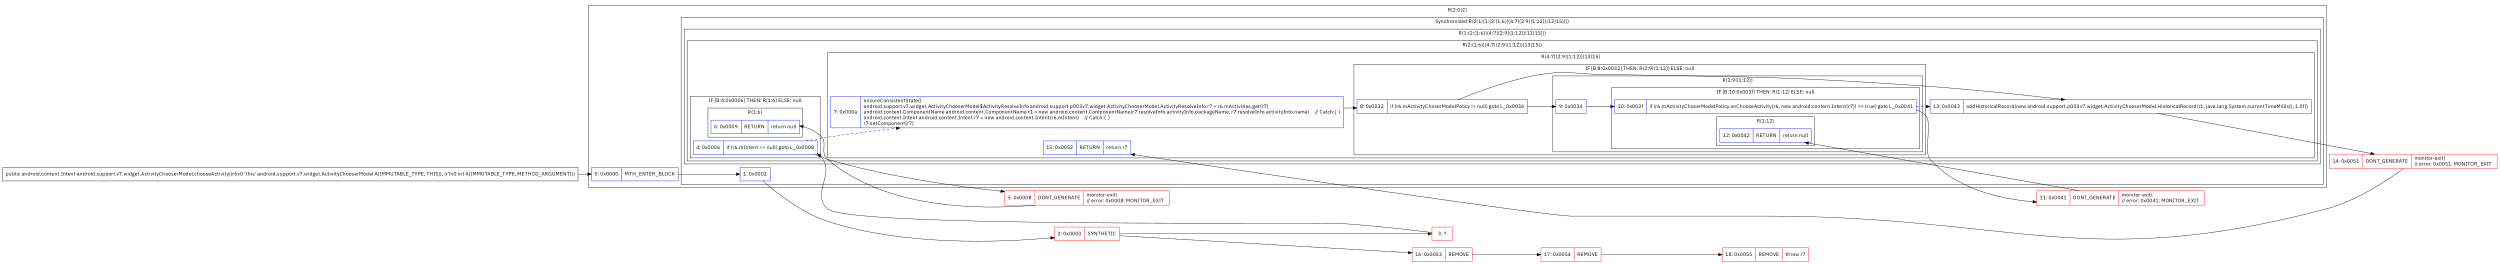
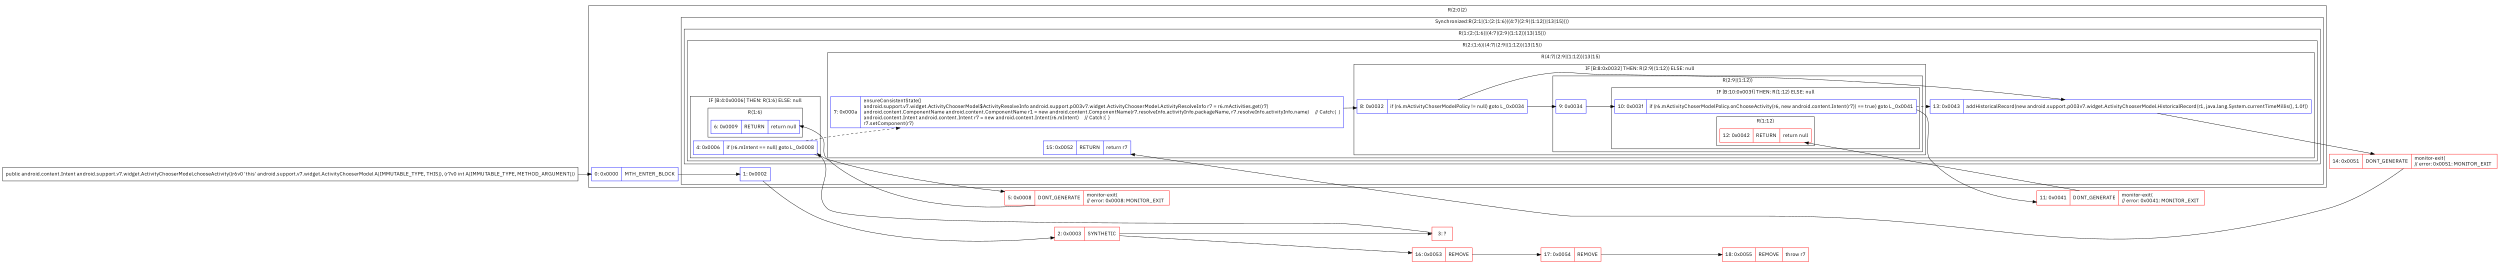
(1766, 136) -> (1766, 136)
